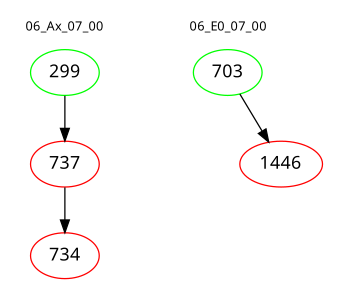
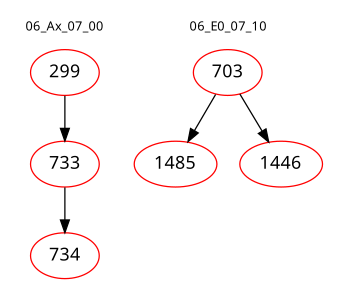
(228, 27) -> (228, 27)
(65, 73) -> (65, 73)
(228, 73) -> (228, 73)
(65, 164) -> (65, 164)
none -> (176, 164)
